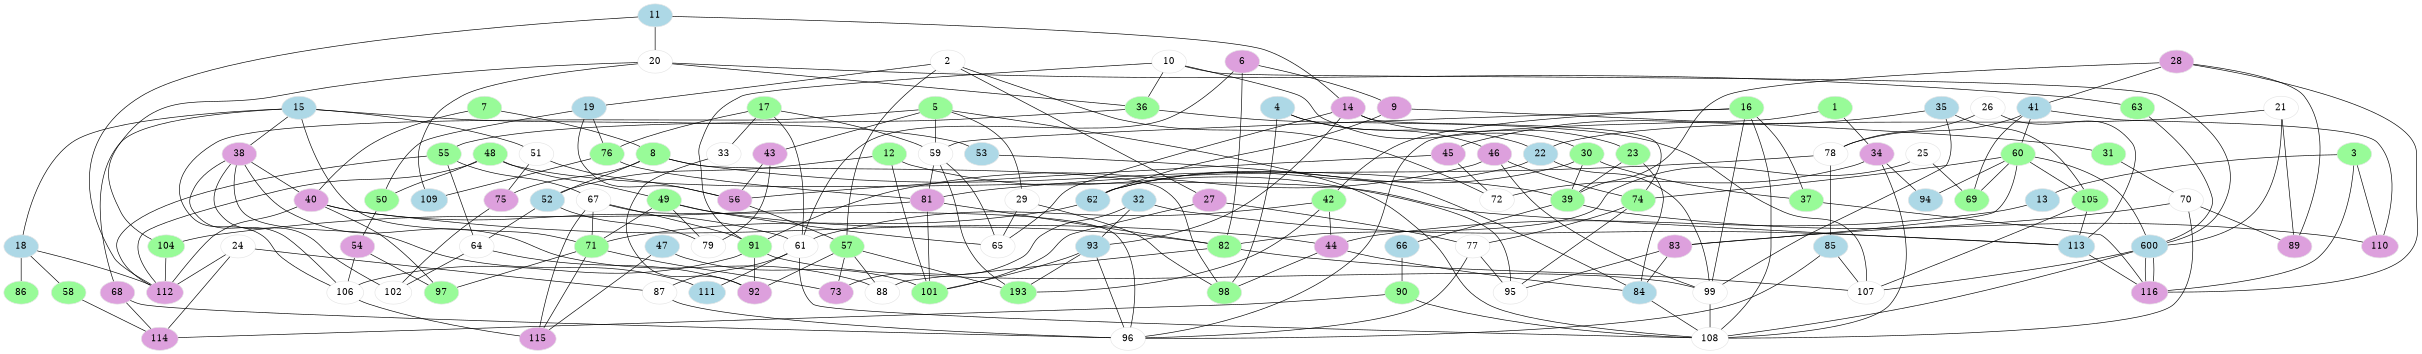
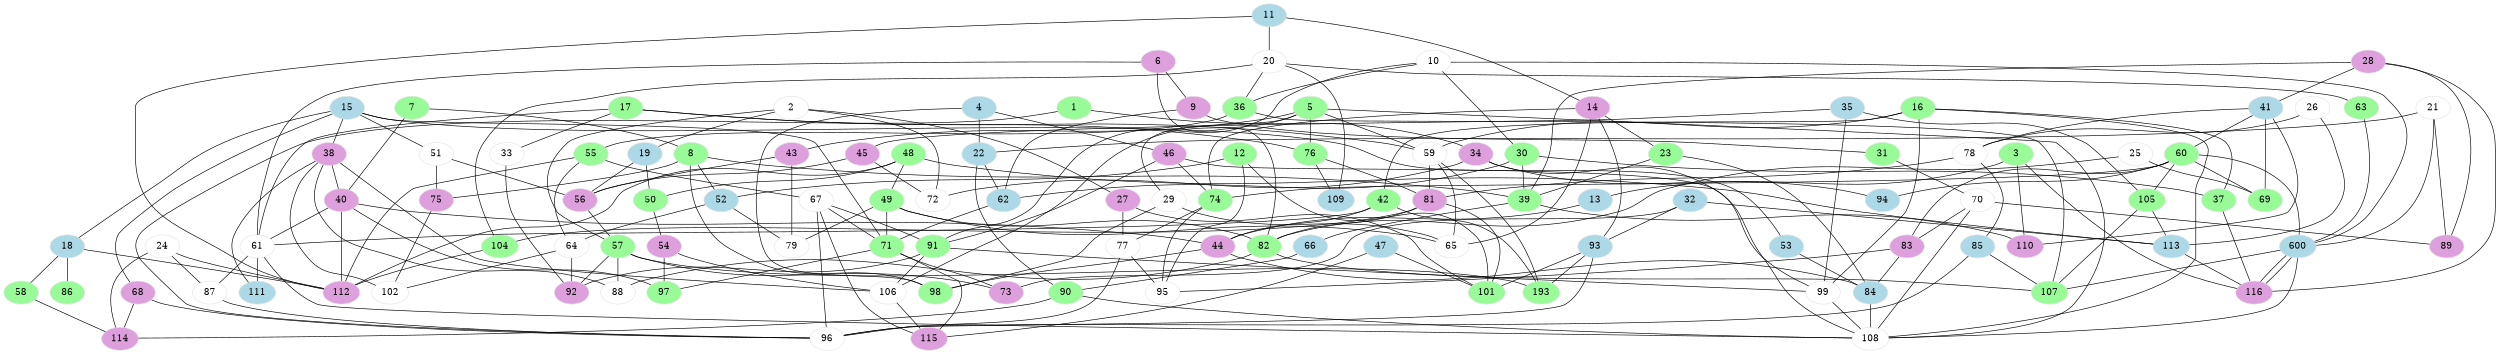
(598, 131) -> (1310, 128)
(1677, 201) -> (1001, 242)
(1866, 293) -> (2049, 293)
